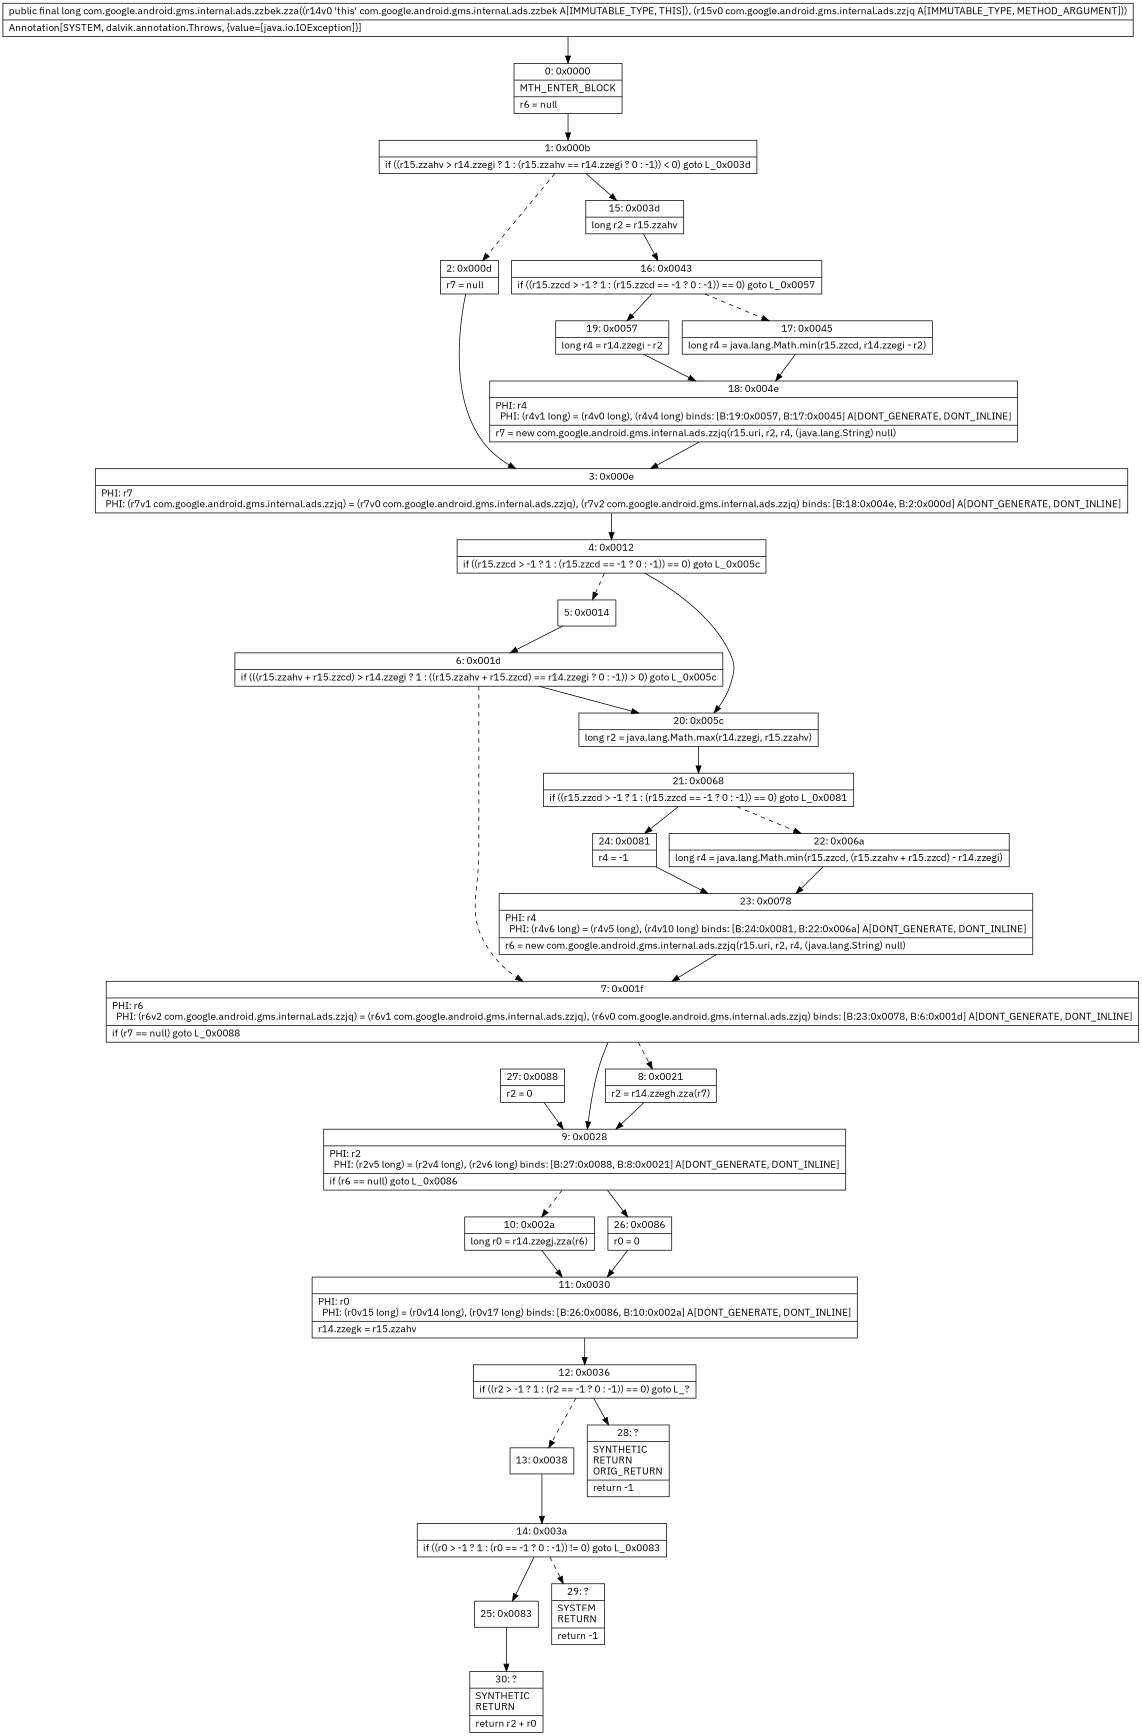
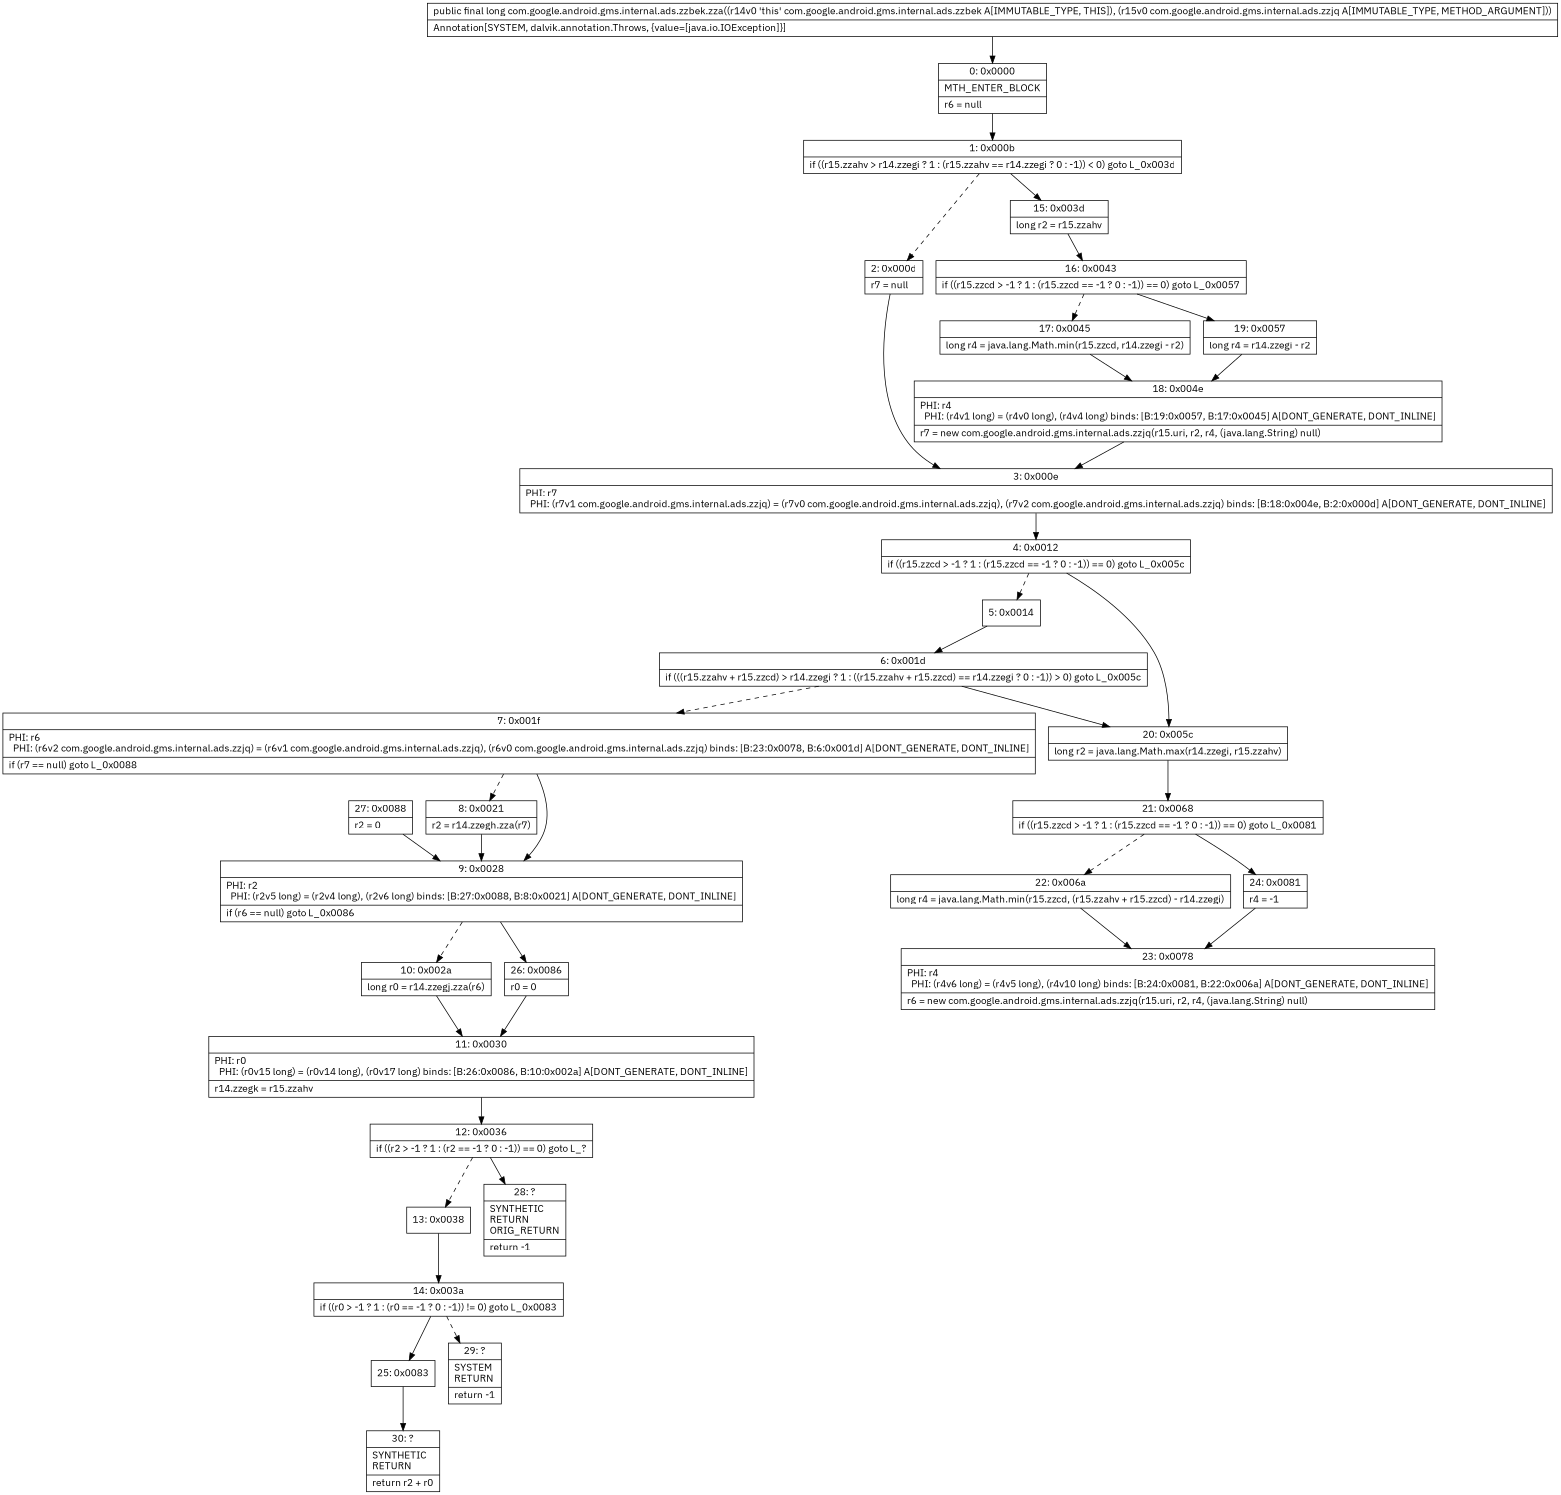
(697, 966) -> none
